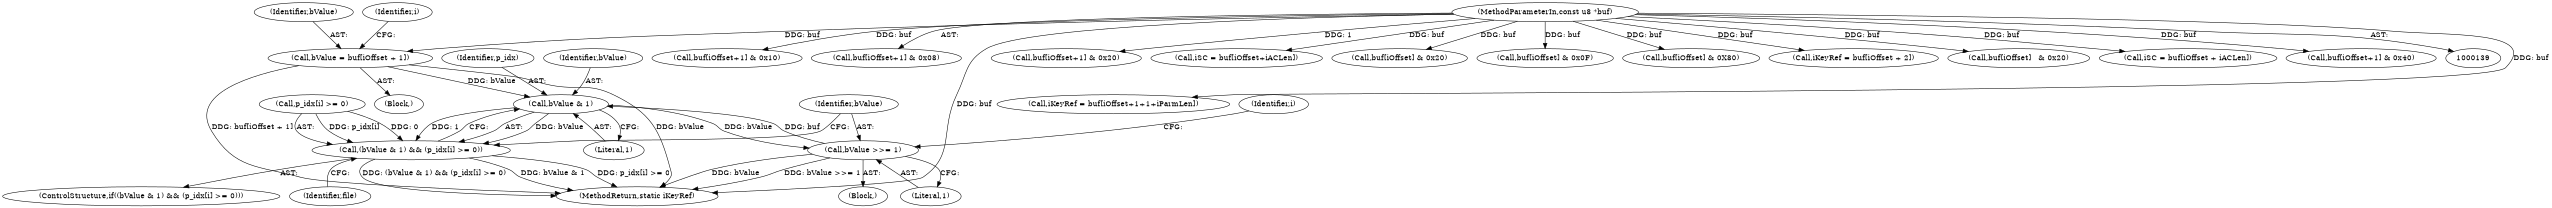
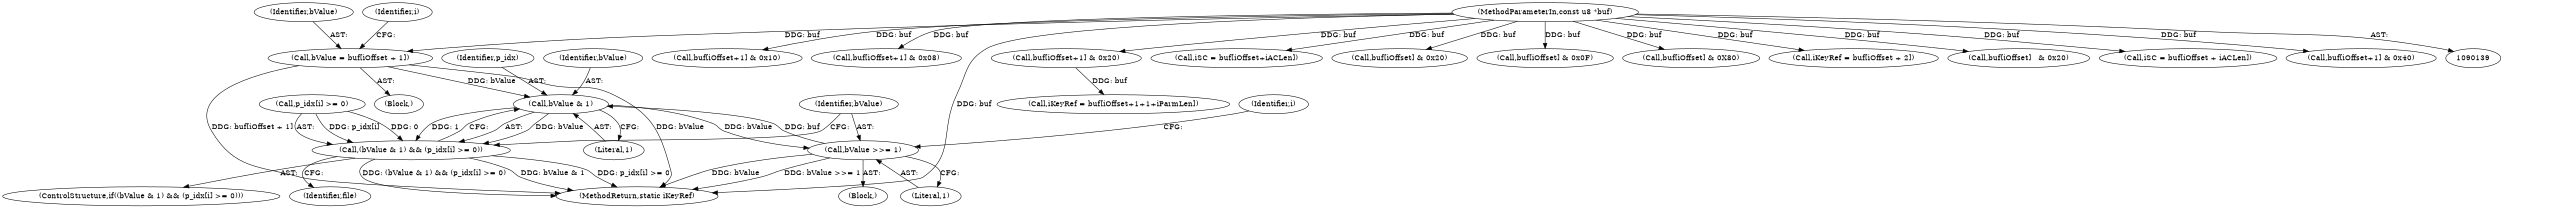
(951, 35) -> (951, 35)
(1339, 35) -> (1339, 35)
(2473, 58) -> (2473, 58)
(2301, 82) -> (1088, 79)
(333, 168) -> (305, 169)
